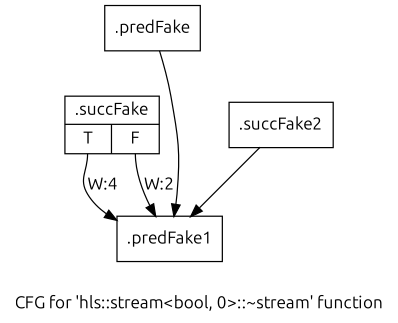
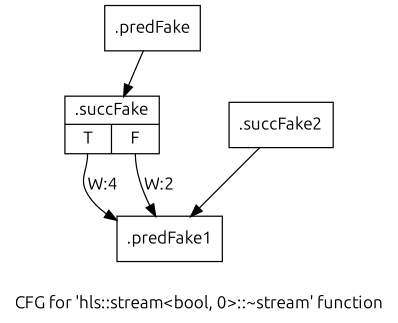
(176, 127) -> (136, 68)
